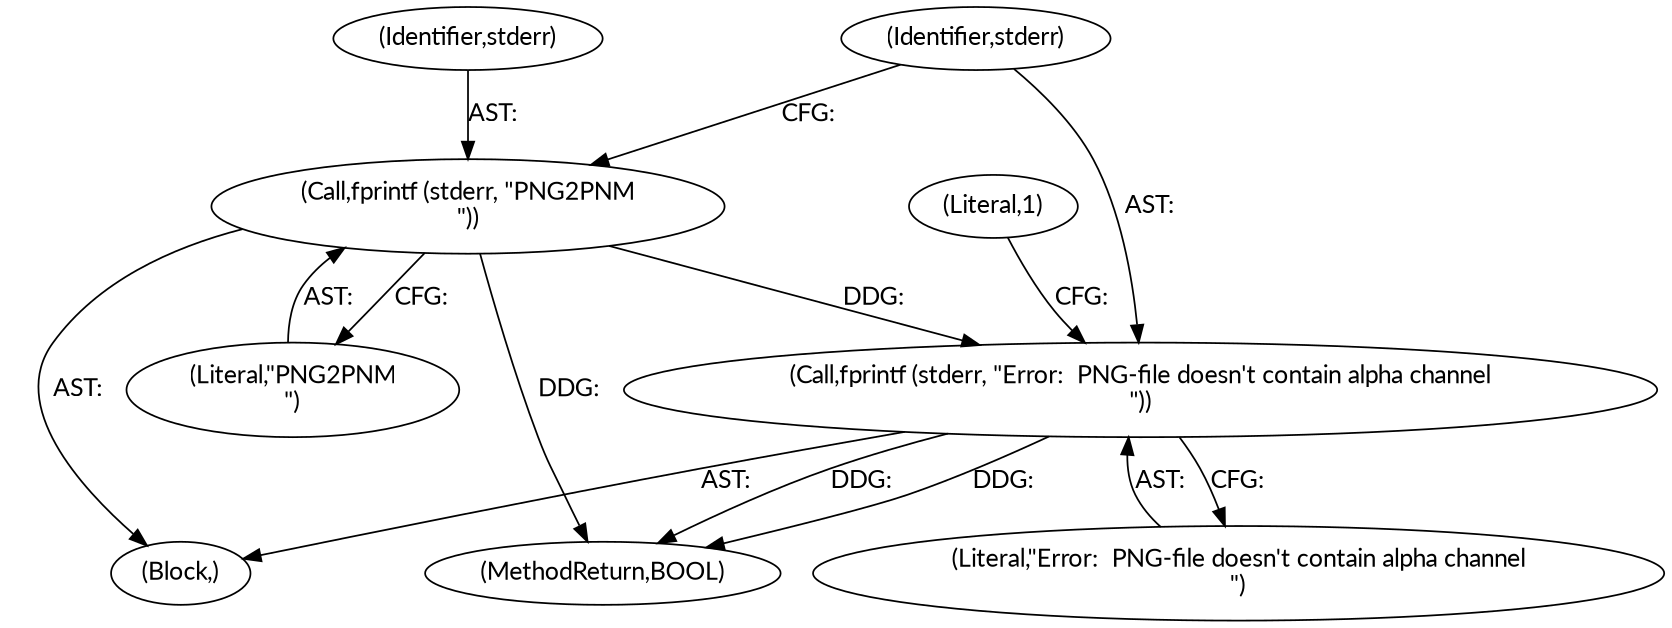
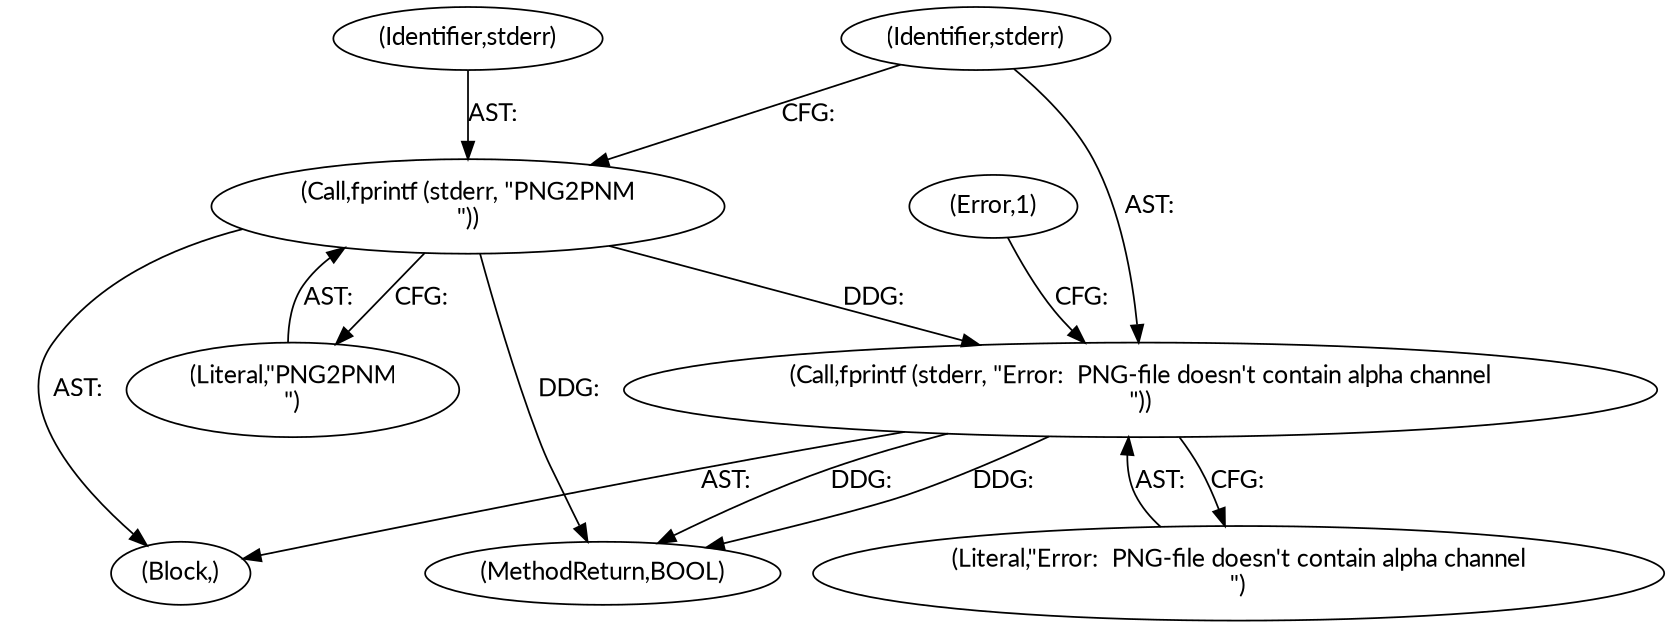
(993, 206) -> (993, 206)
